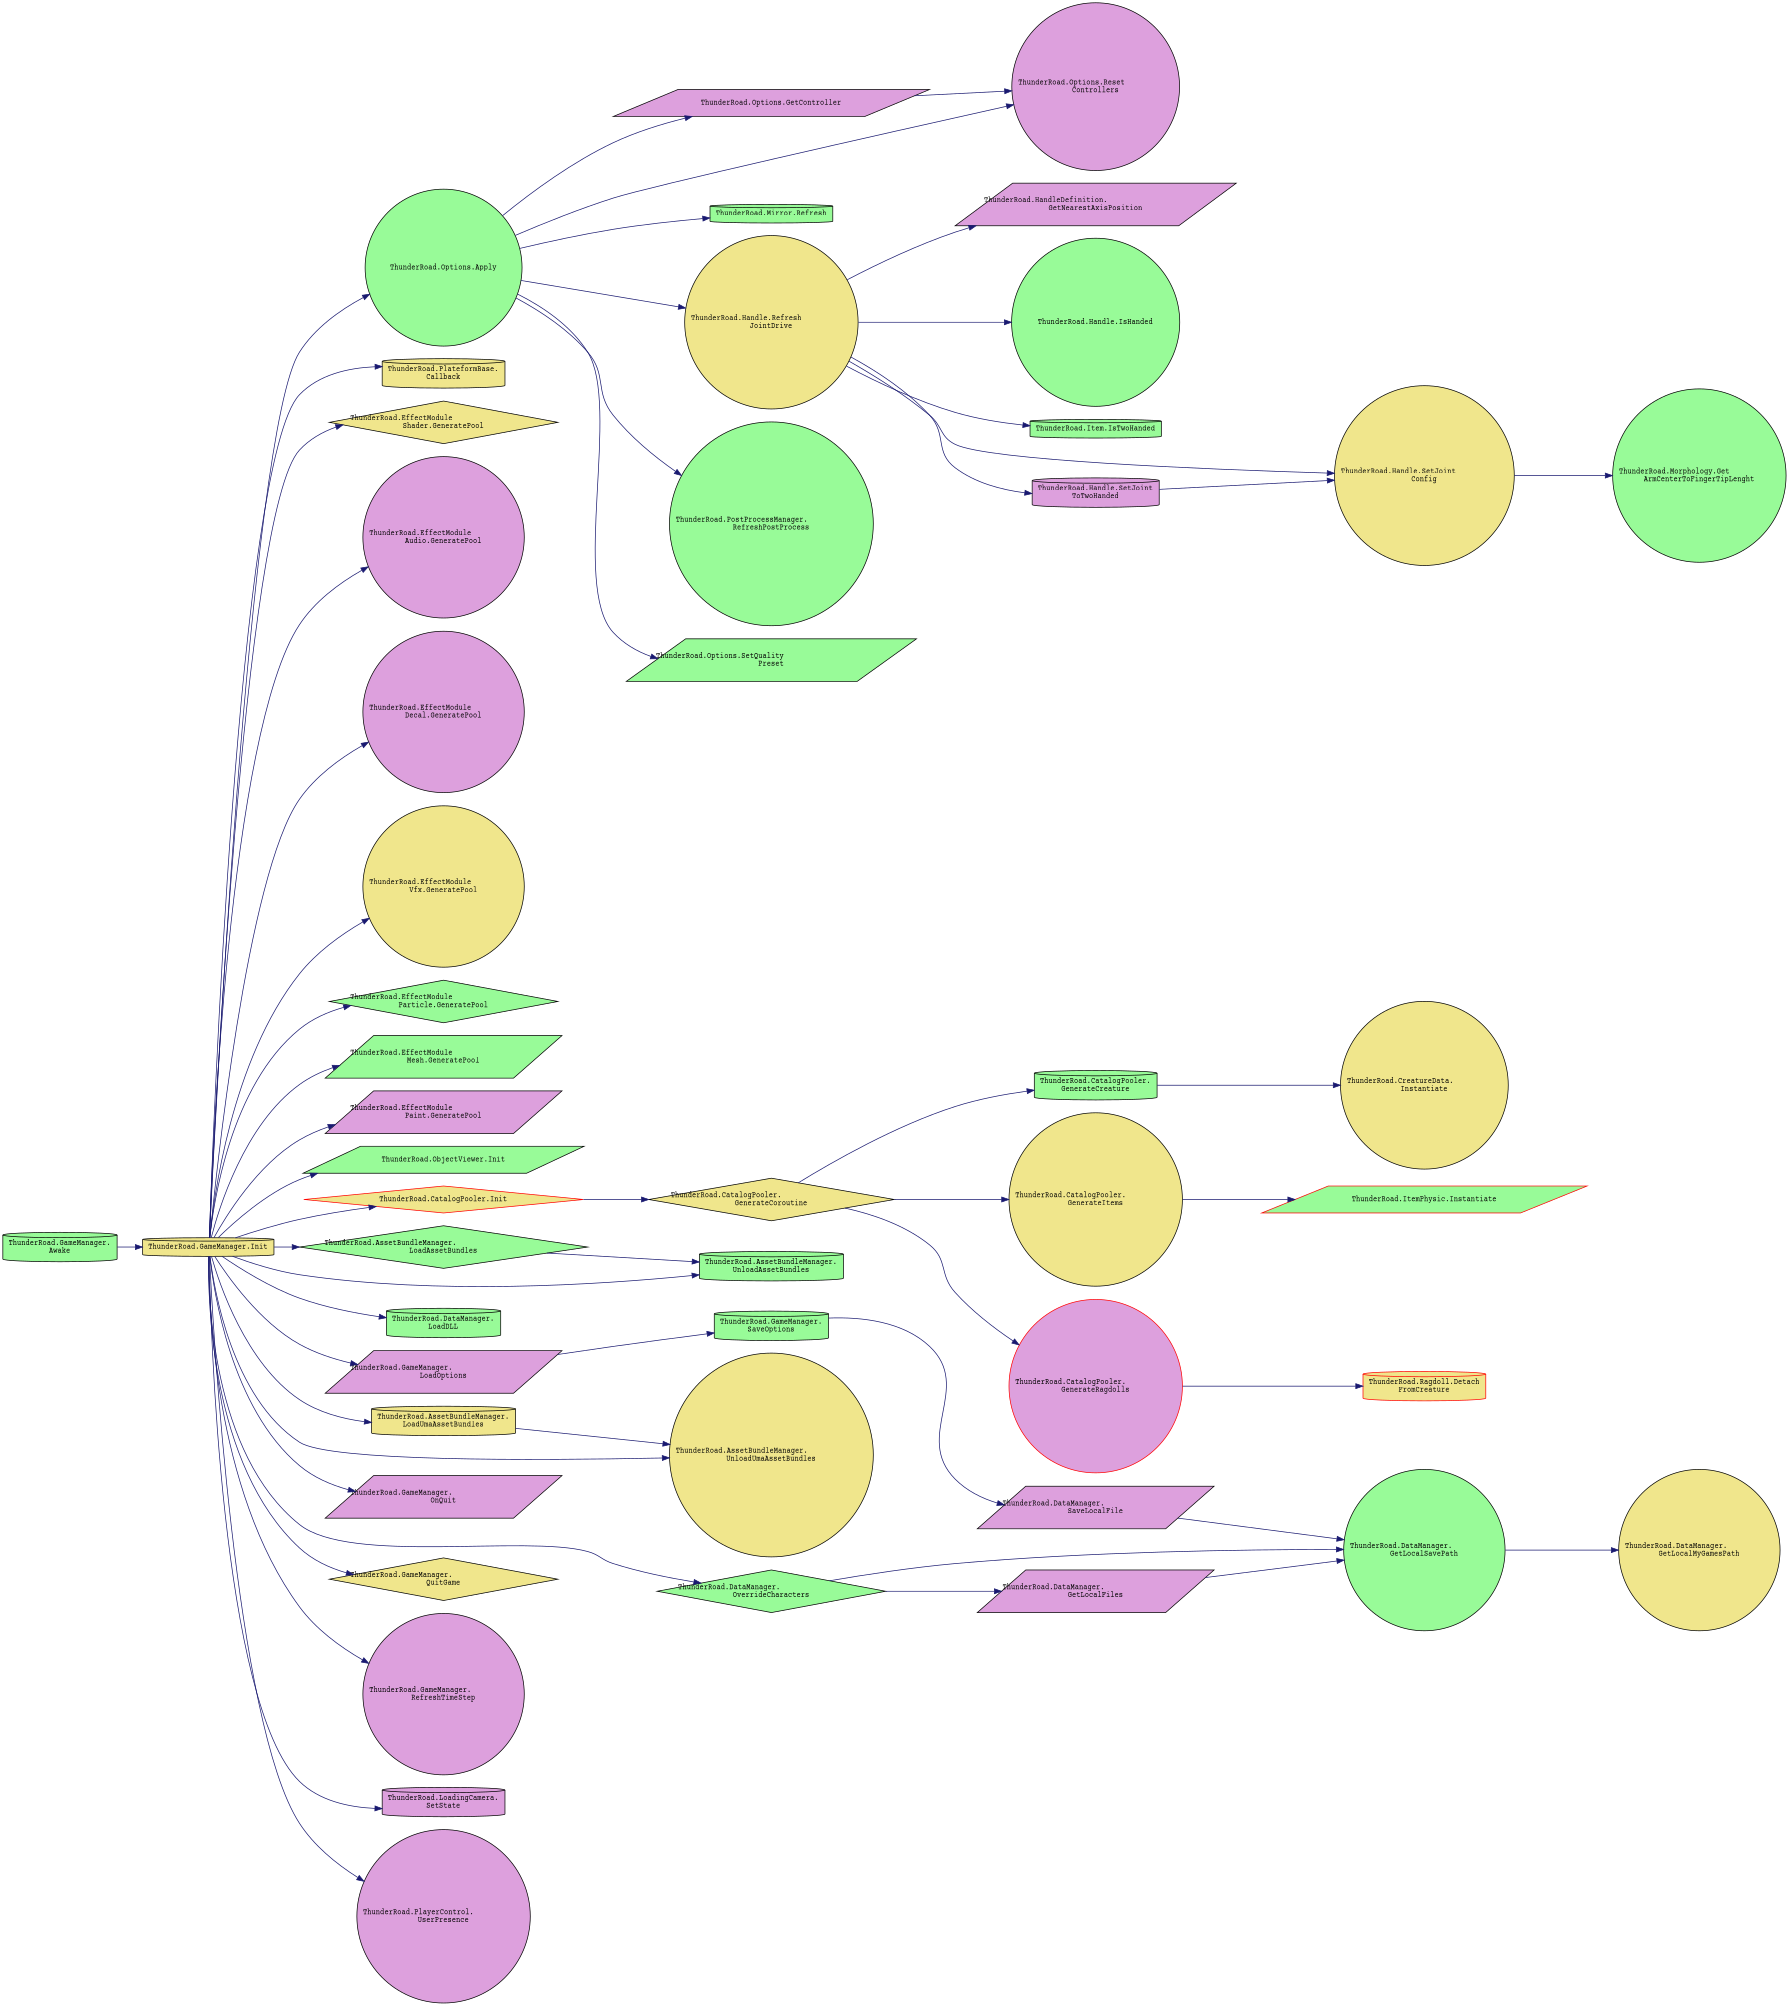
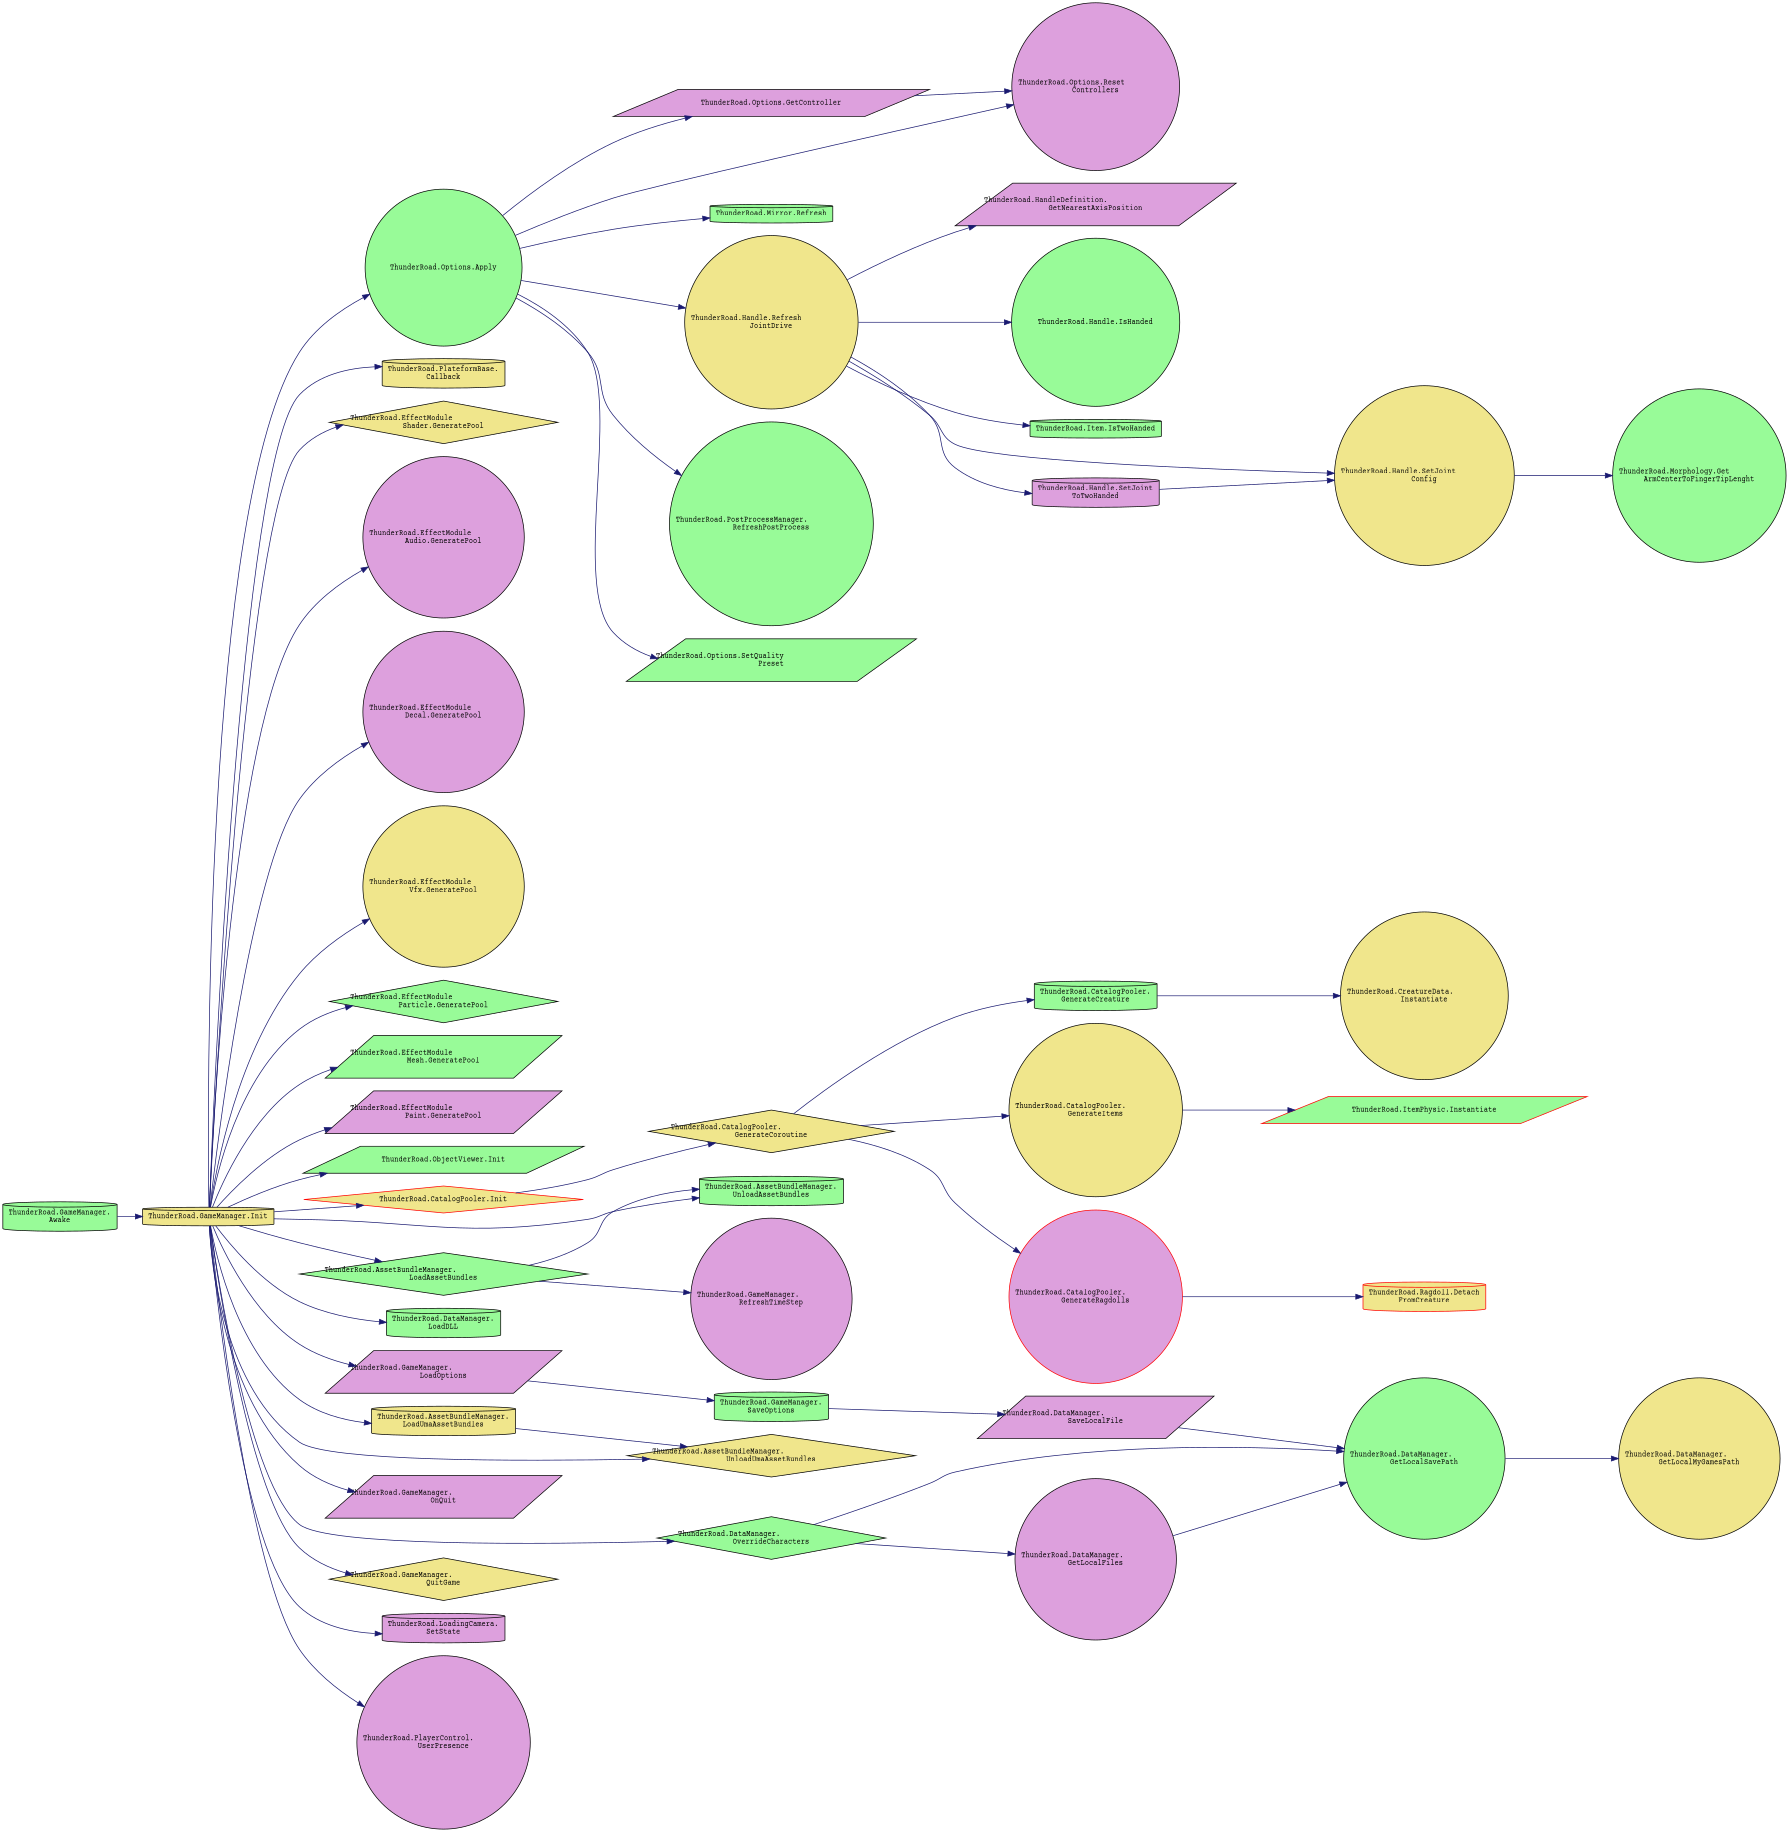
(771, 1455) -> (771, 1456)
(240, 1479) -> (611, 1287)
(1096, 1591) -> (1096, 1559)
